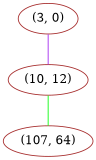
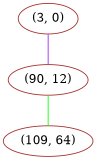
(48, 80) -> (48, 80)
(48, 141) -> (48, 141)
